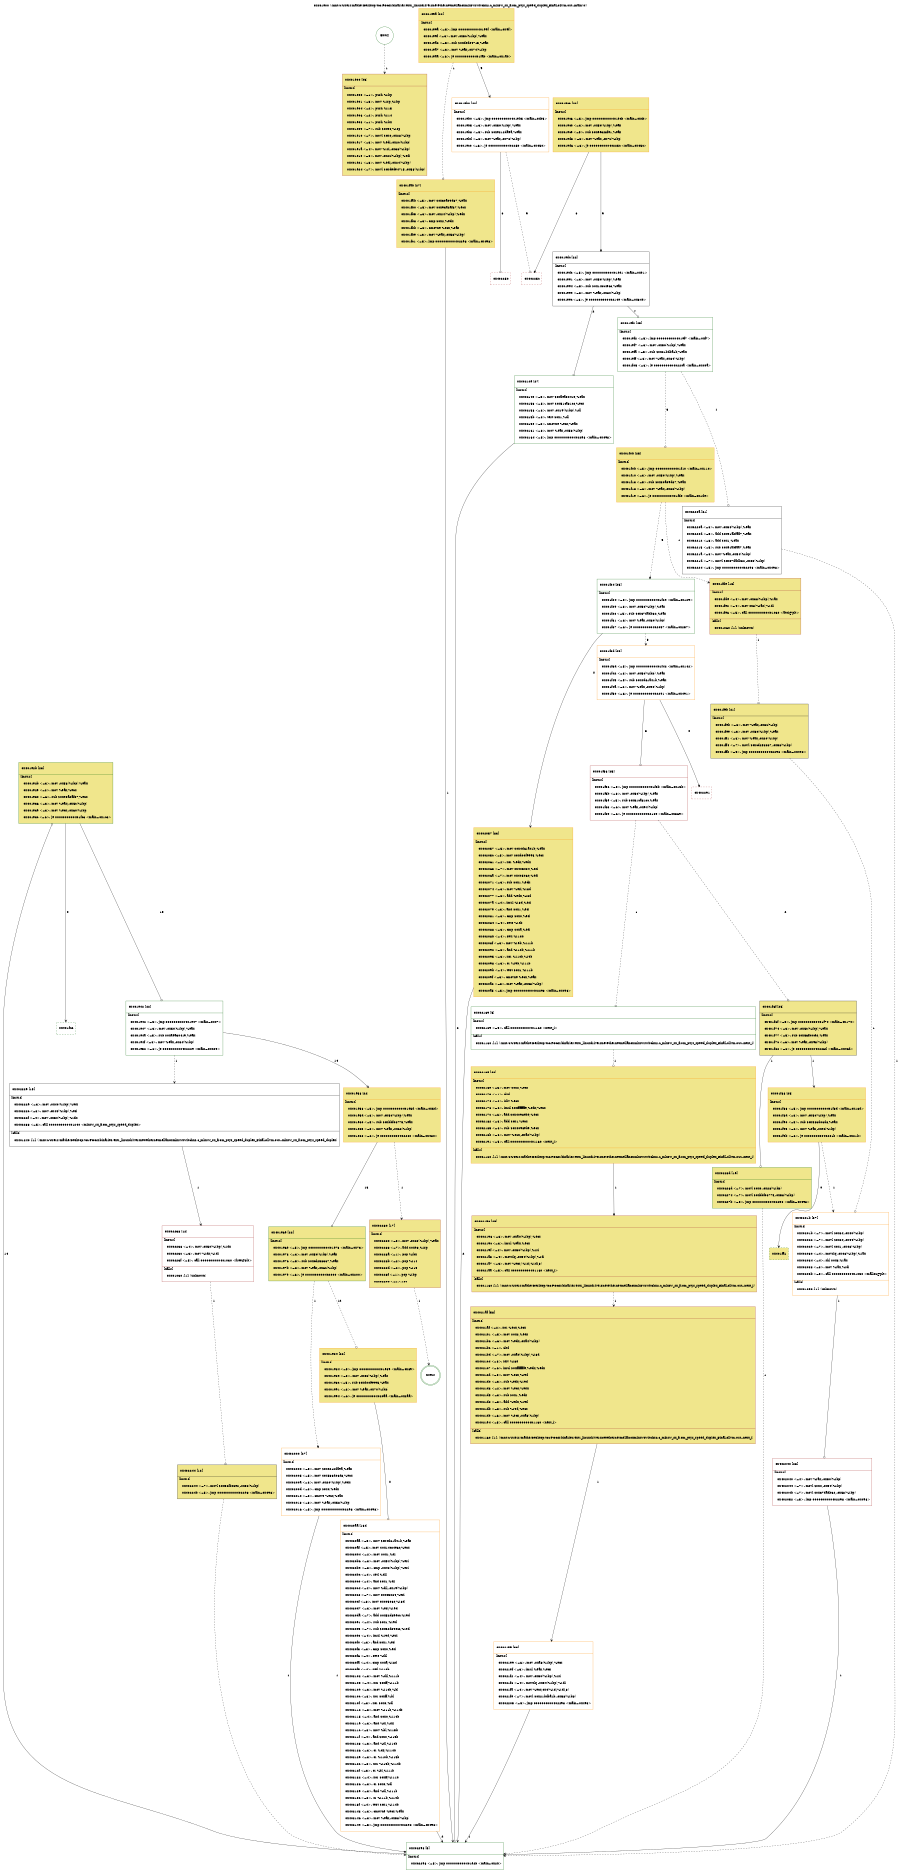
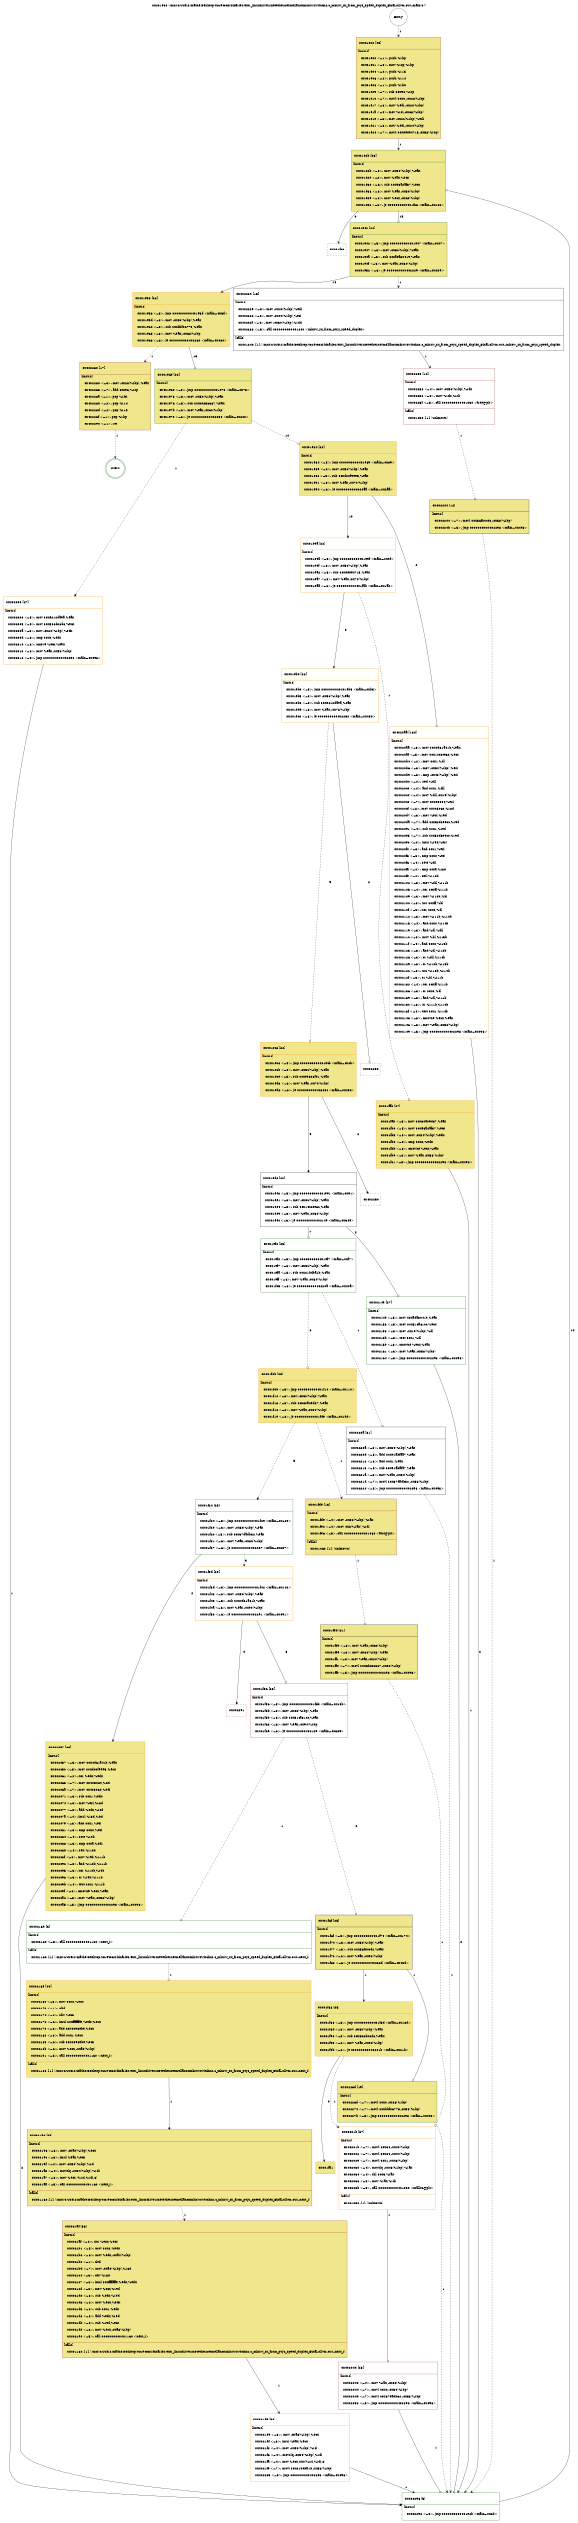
(466, 36) -> (348, 565)
none -> (398, 143)
(518, 212) -> (319, 882)
none -> (348, 516)
(174, 1028) -> (398, 250)
